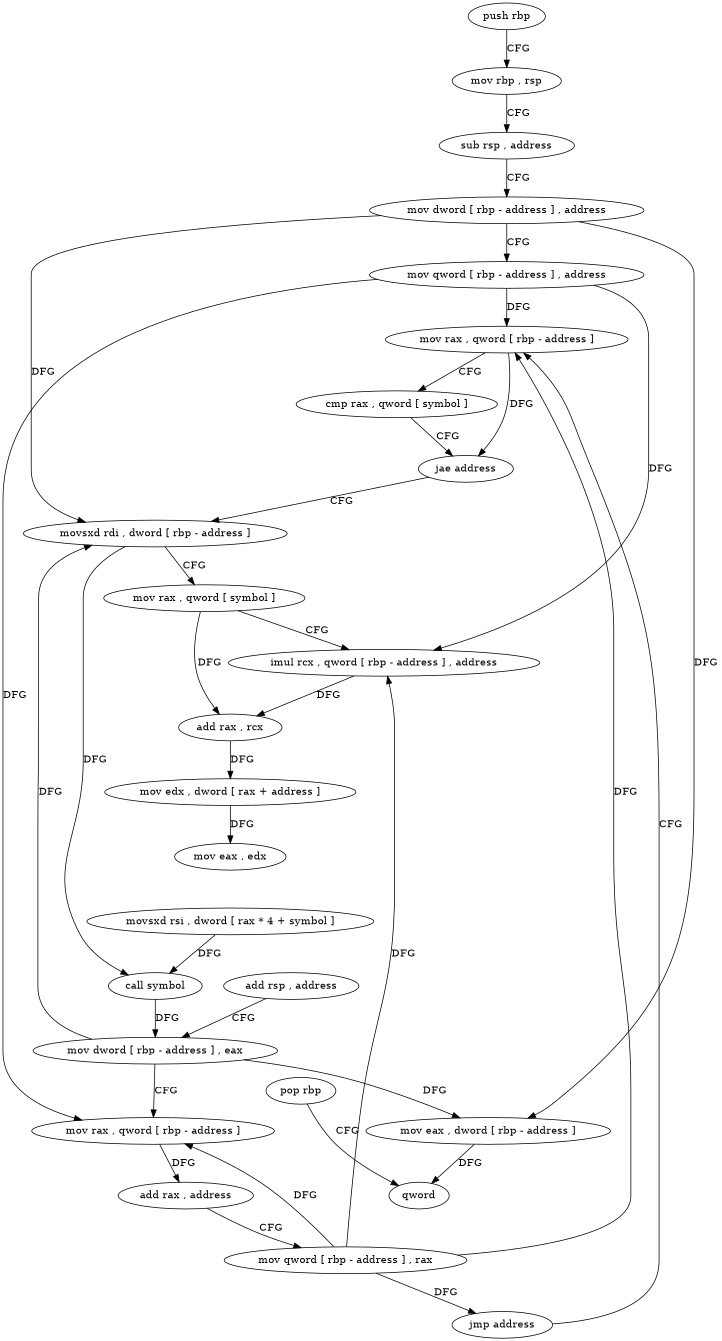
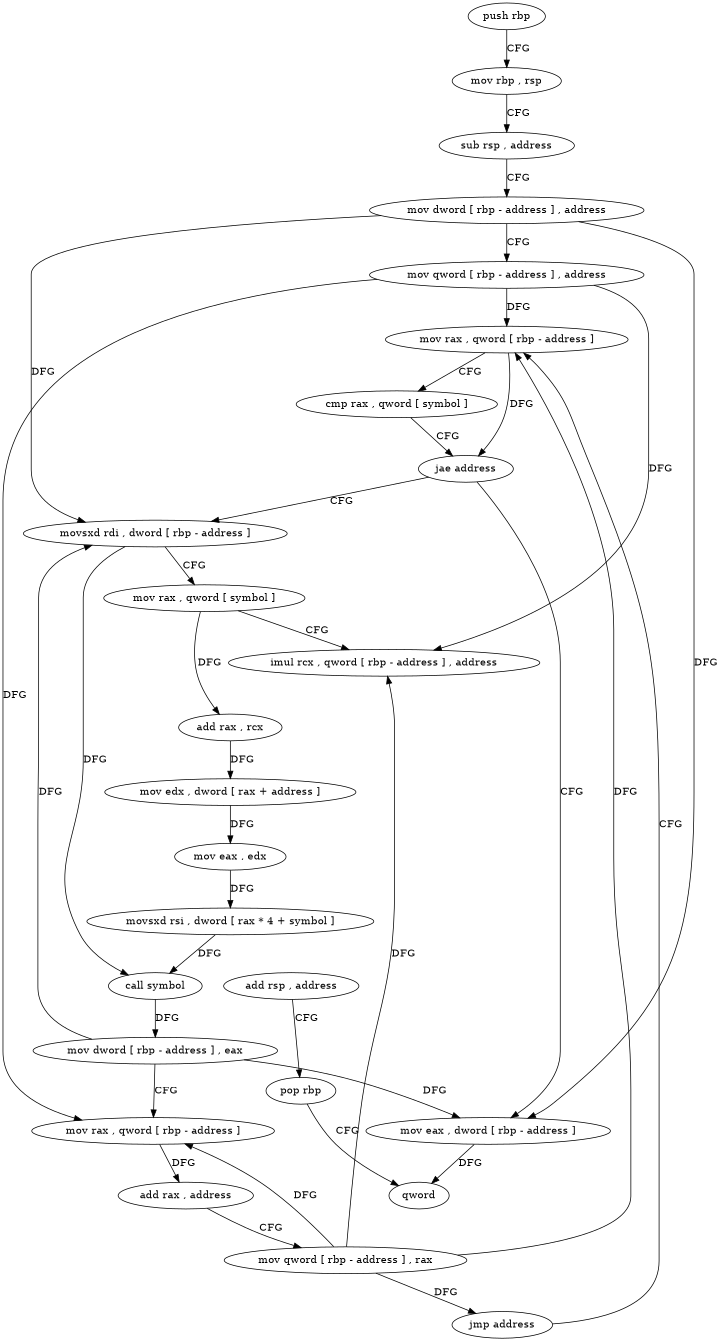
(309, 695) -> none
none -> (560, 795)
none -> (230, 885)
(227, 1016) -> (296, 1035)
